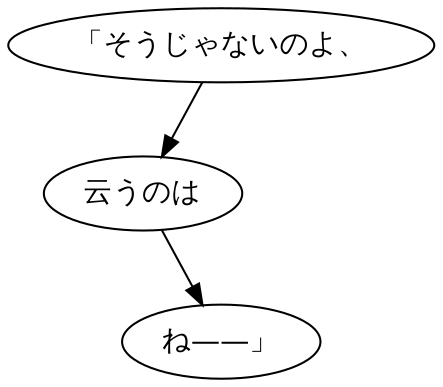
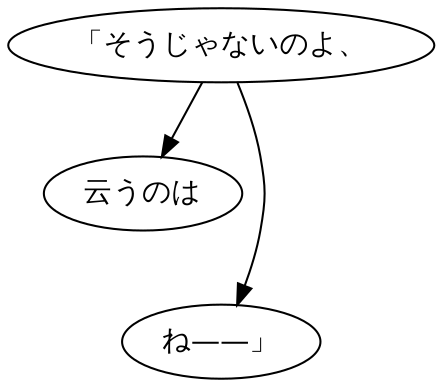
(177, 258) -> (264, 184)
